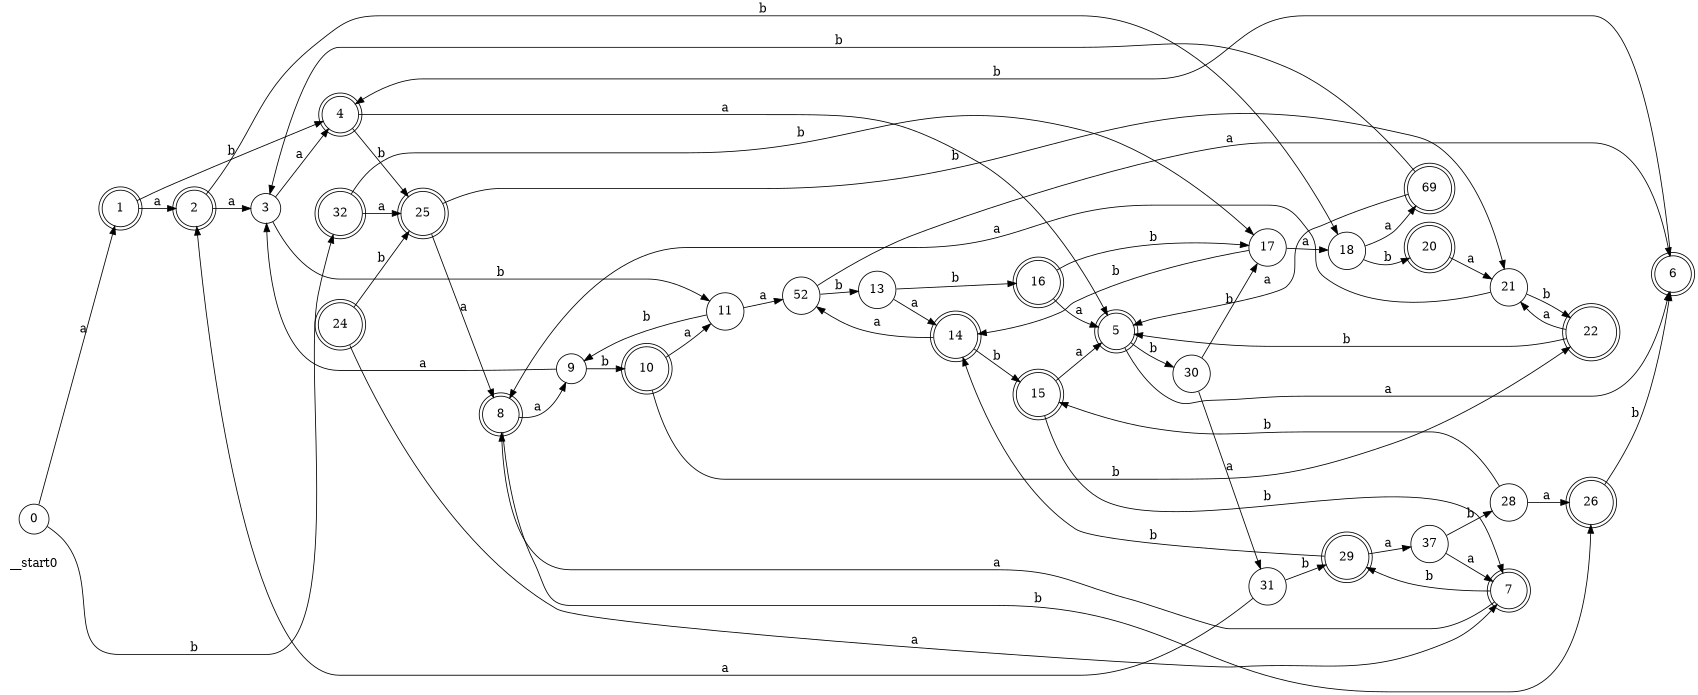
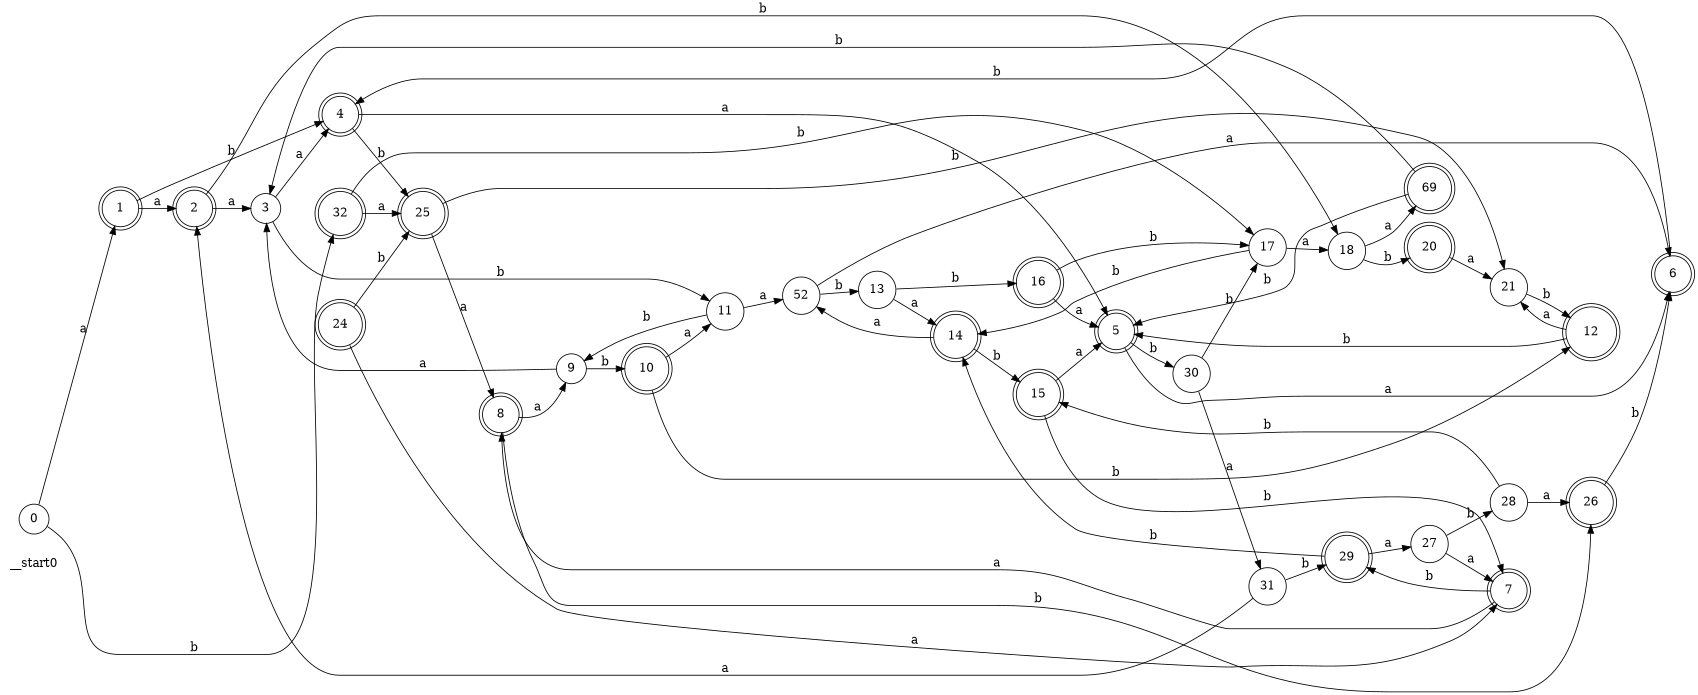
(998, 237) -> none
(1268, 280) -> (1268, 280)
(1591, 332) -> (1591, 332)
(1430, 544) -> (1430, 544)
